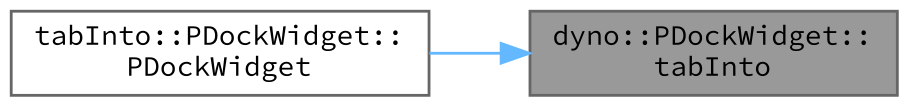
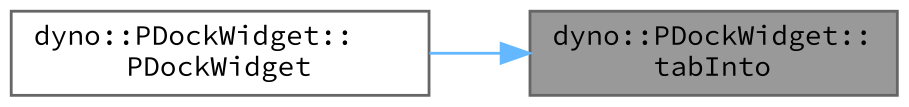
(220, 53) -> (220, 53)
